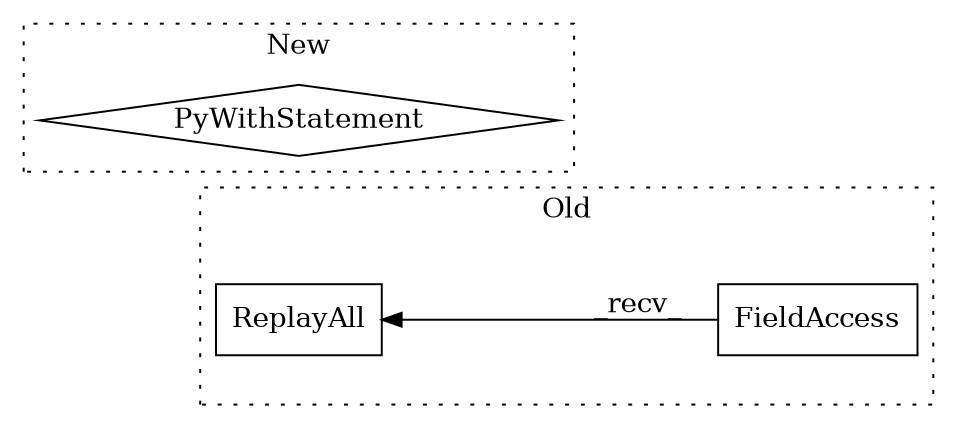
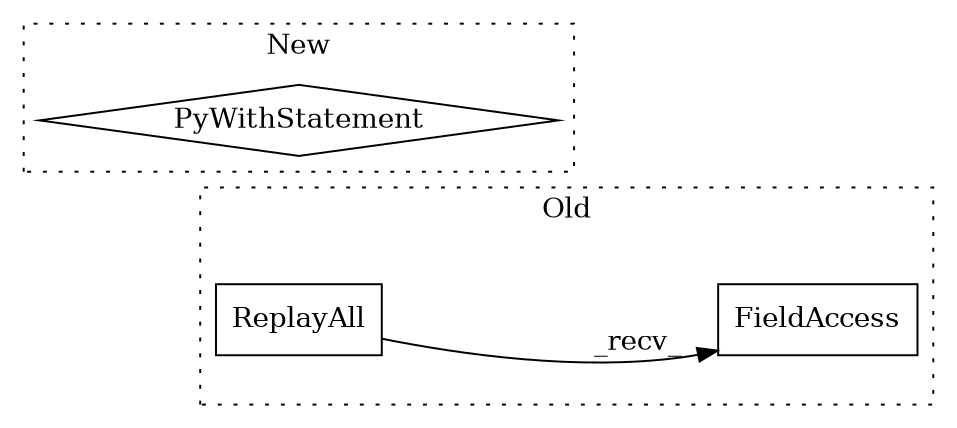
(560, 320) -> (539, 360)
